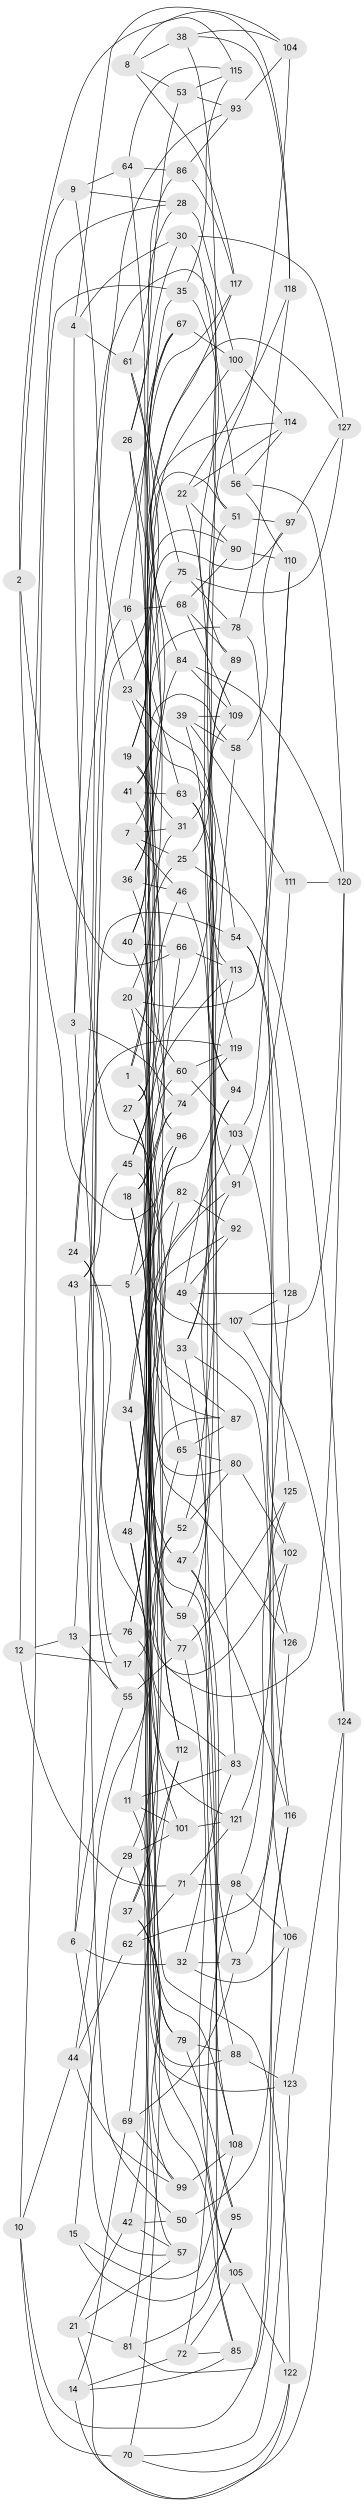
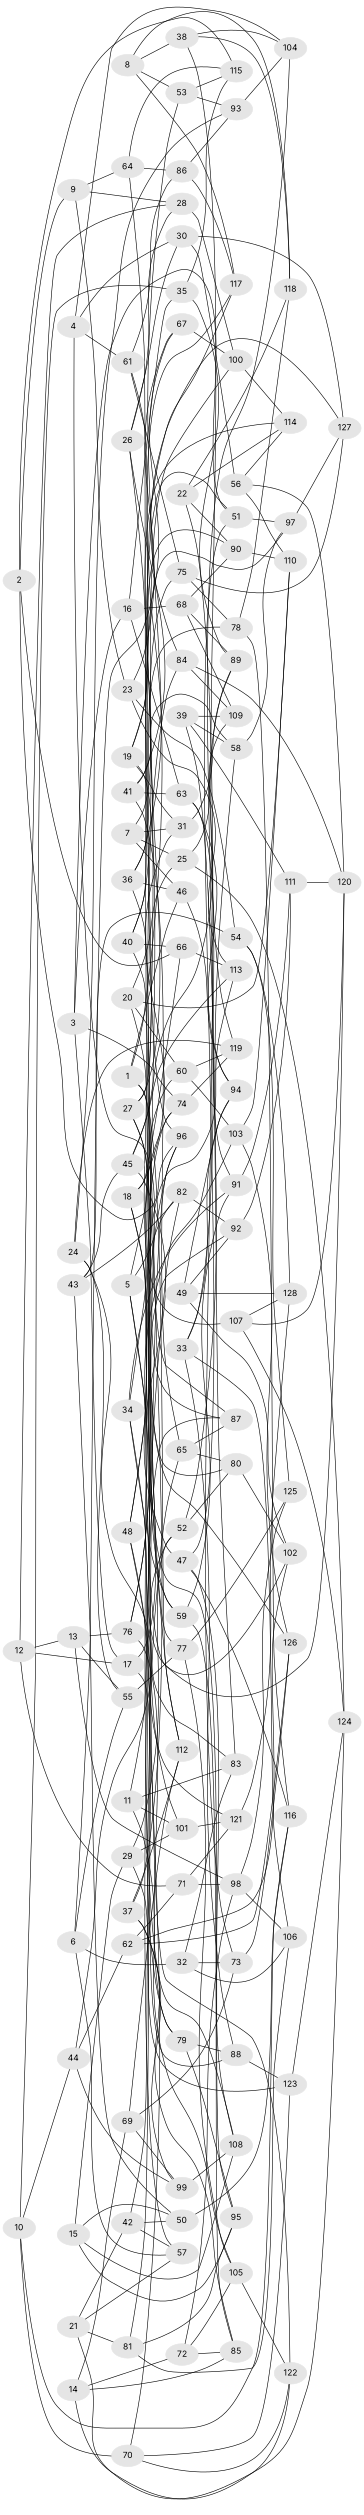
(98, 813) -> (97, 1782)
none -> (282, 1059)
(101, 1285) -> (133, 1243)
none -> (253, 1918)
none -> (124, 2205)
